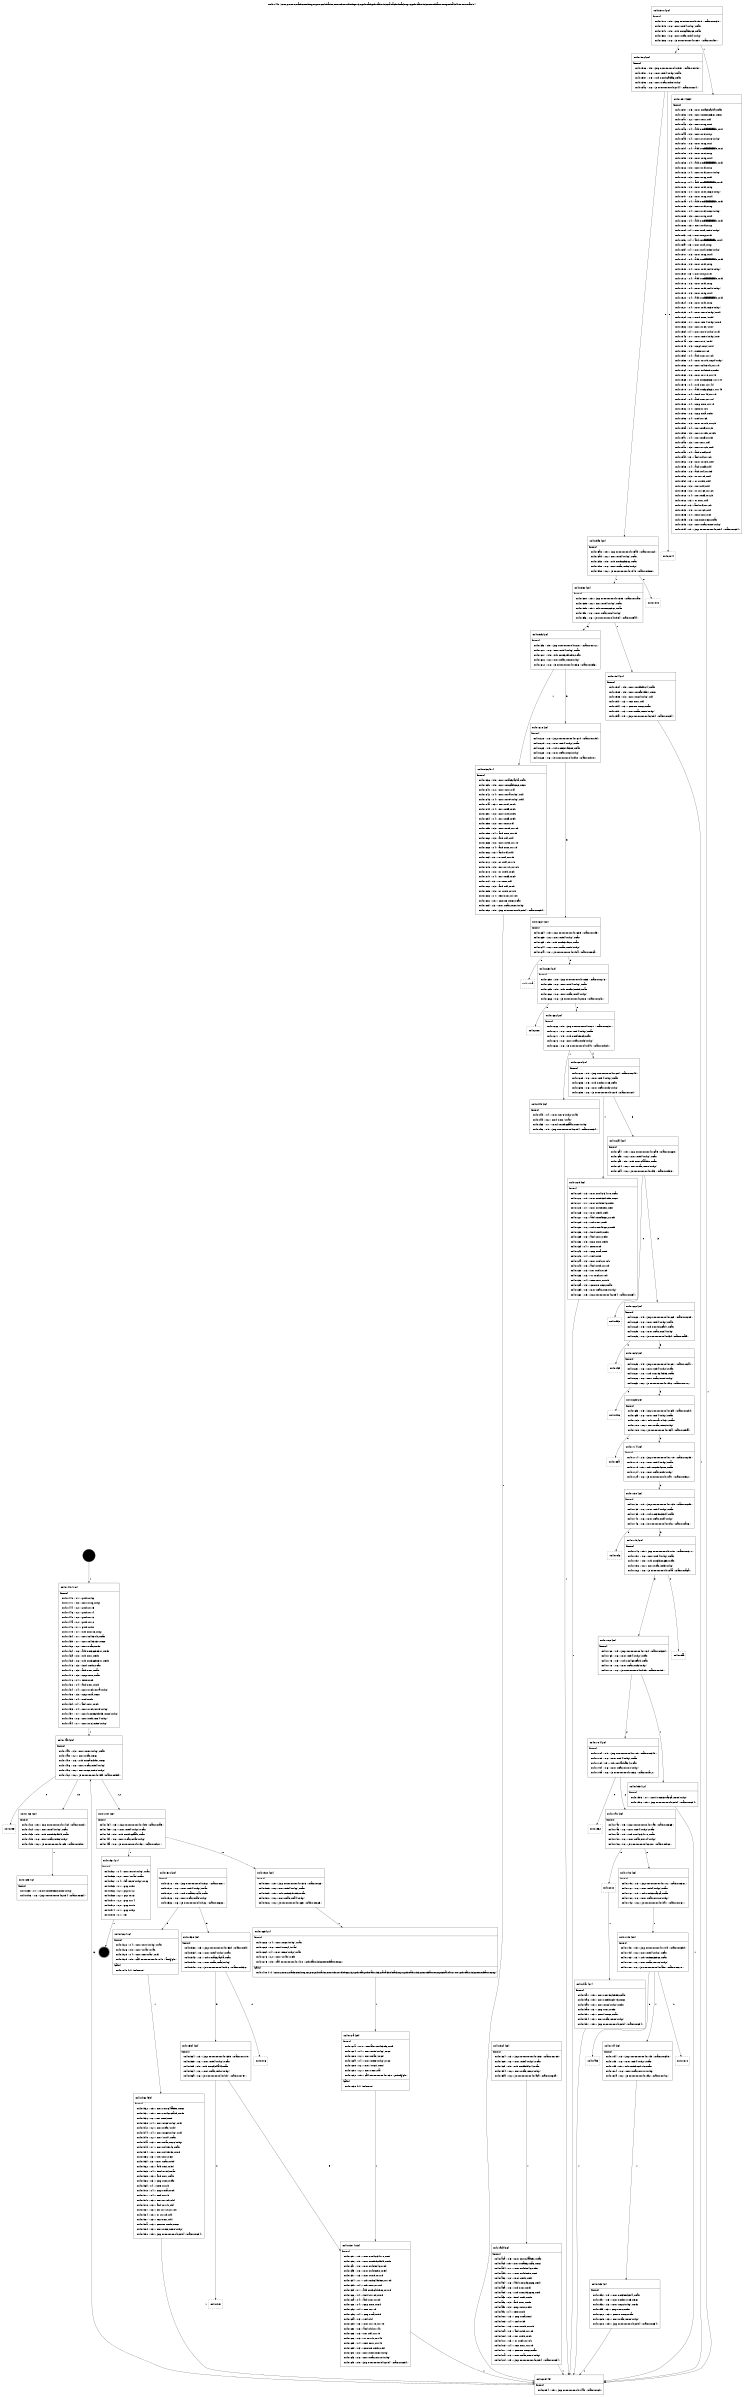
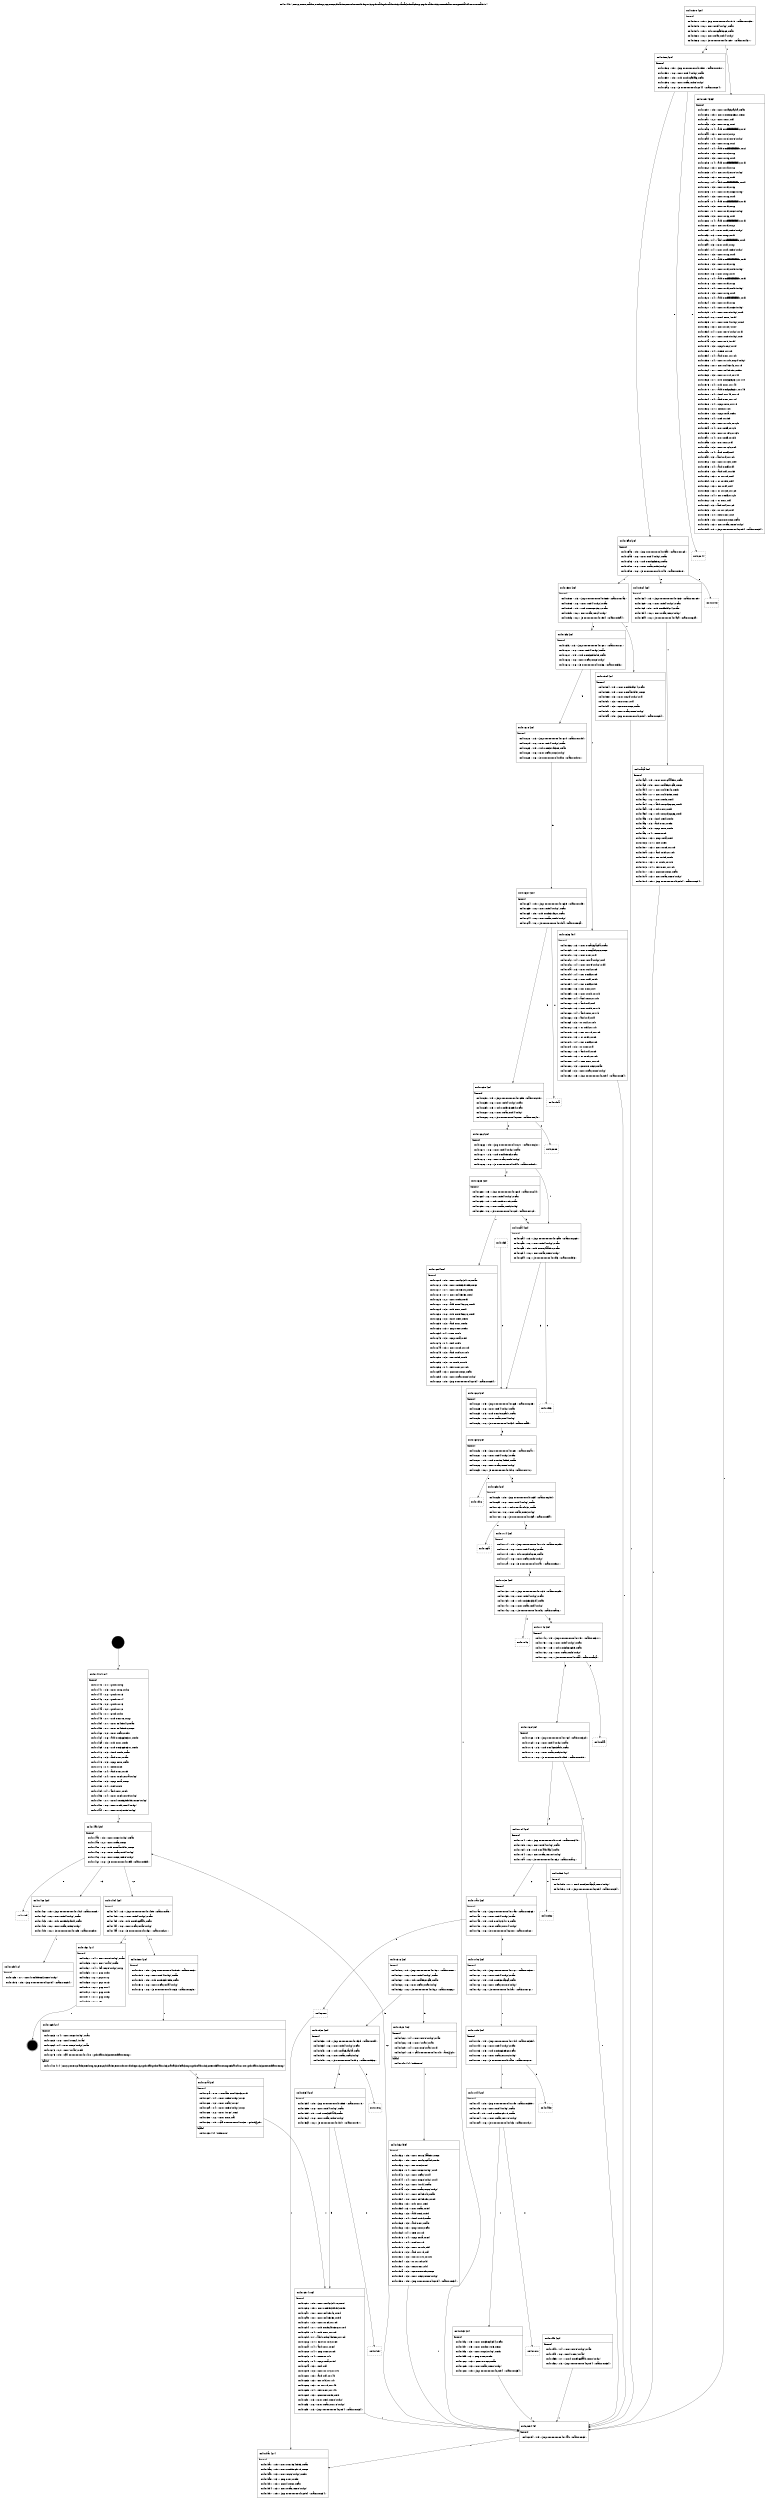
none -> (660, 579)
(565, 1074) -> (547, 1194)
(621, 1351) -> (501, 1317)
(669, 2013) -> (518, 2236)
(577, 2201) -> (424, 2452)
